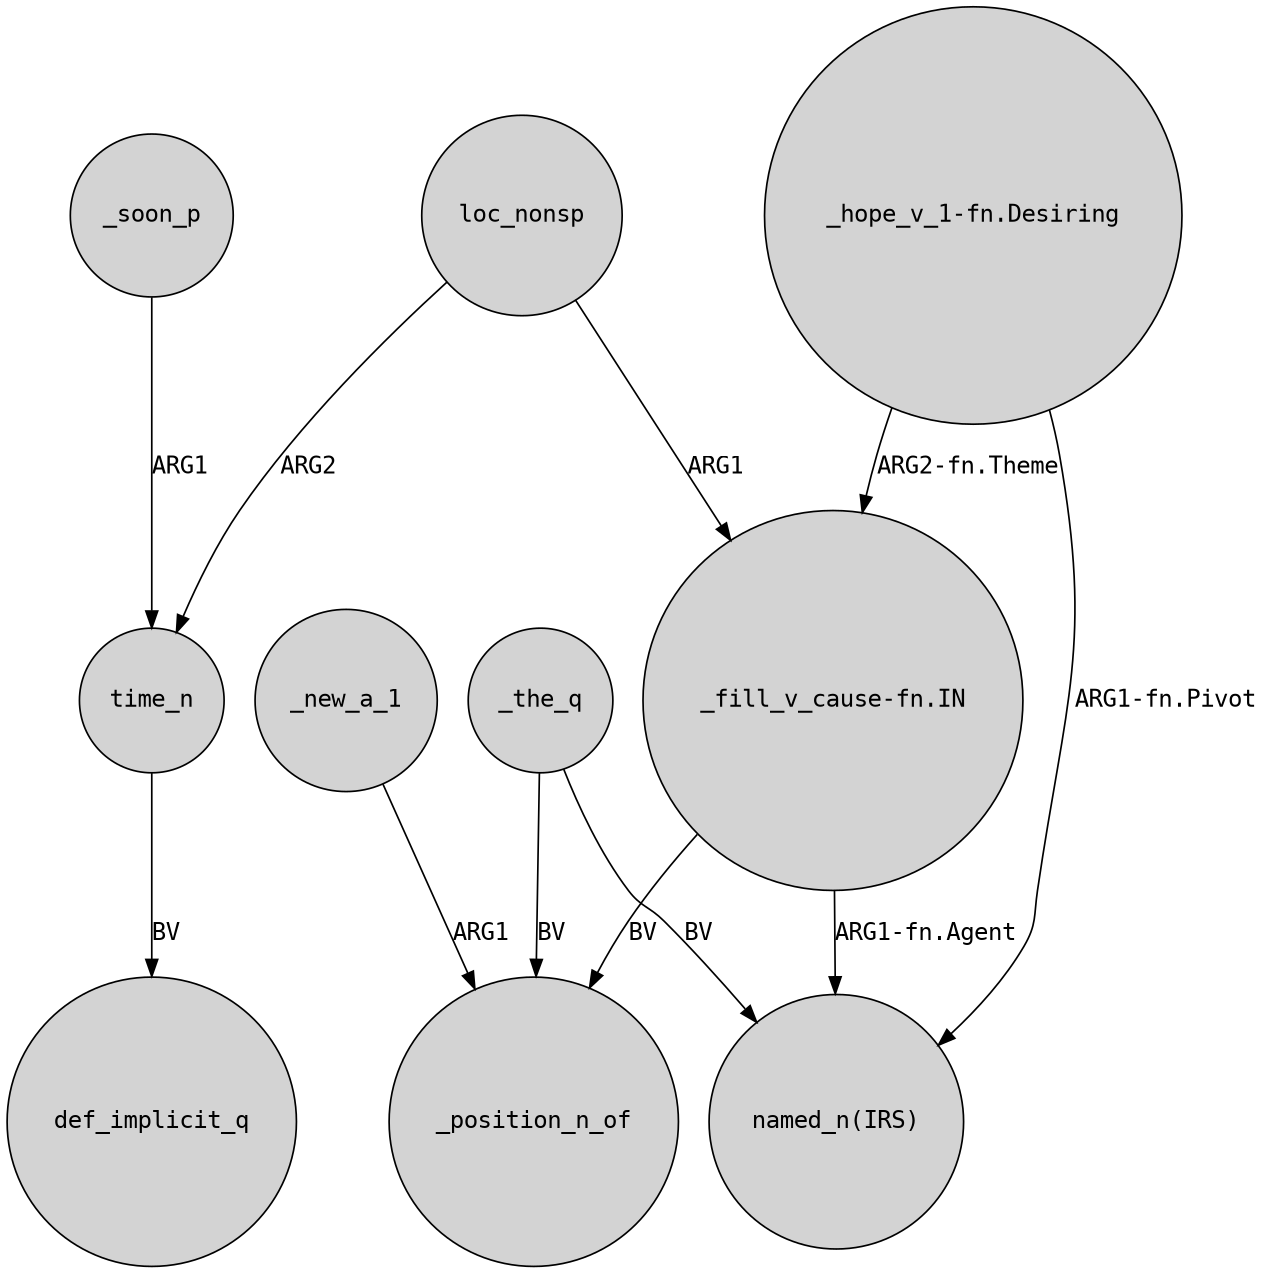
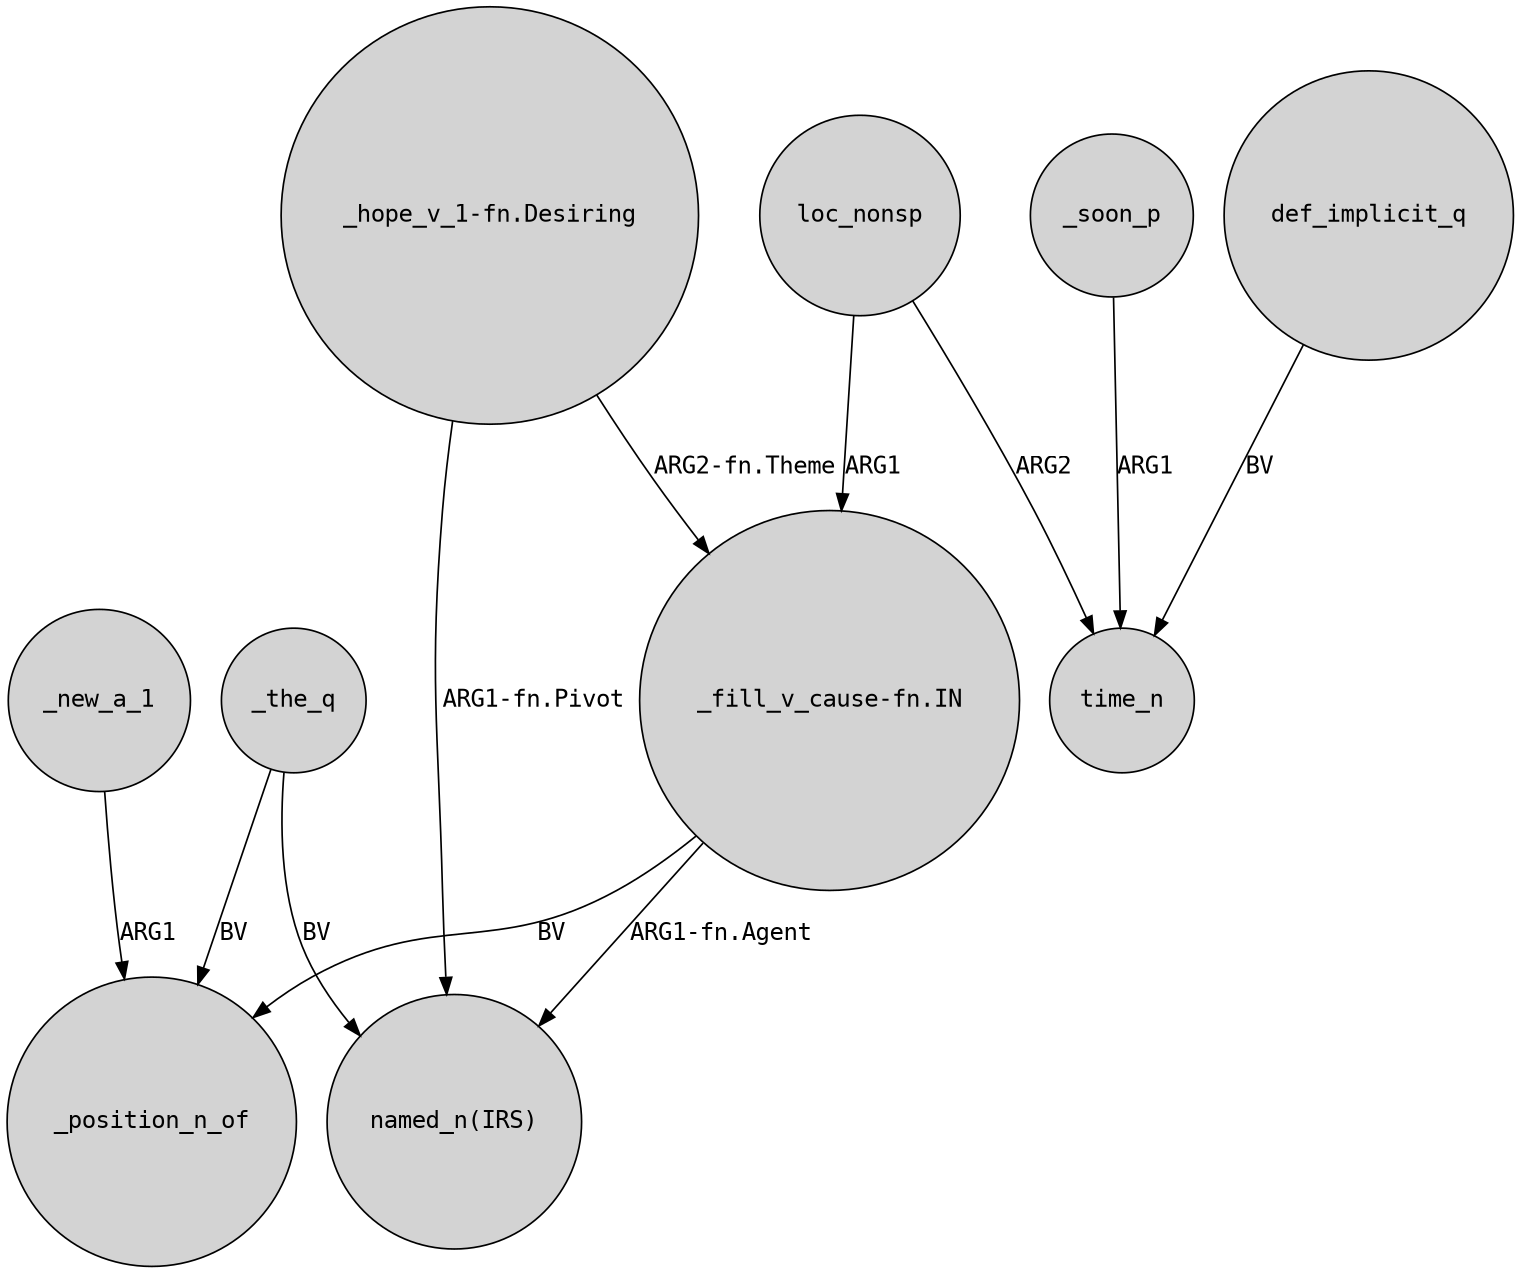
(152, 866) -> (1233, 482)
